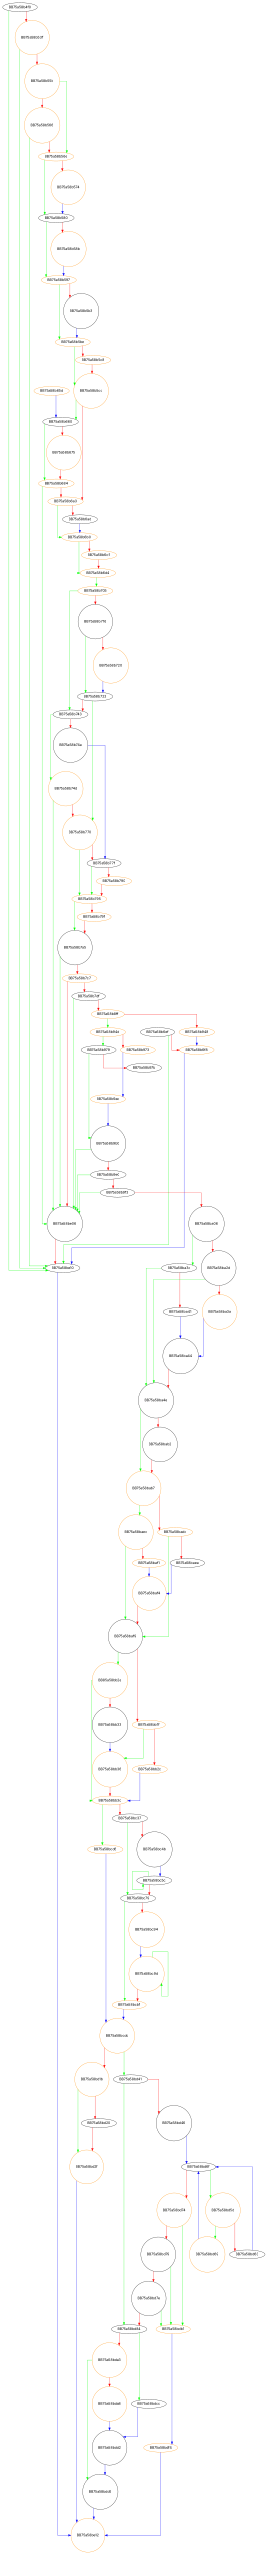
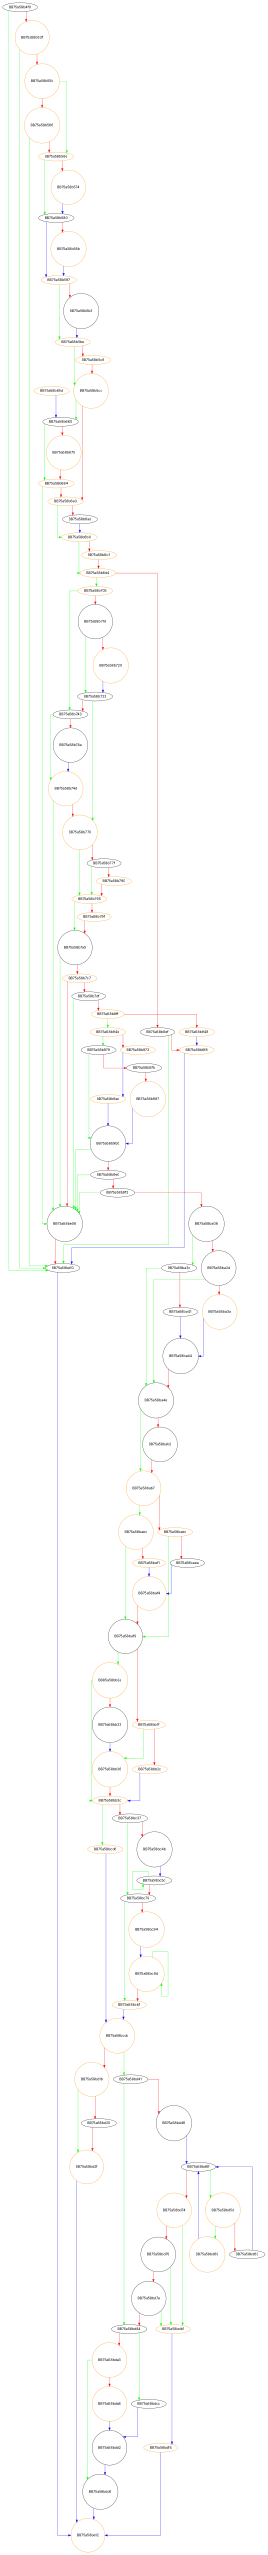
(46, 248) -> (46, 248)
none -> (158, 778)
(105, 792) -> (68, 766)
none -> (148, 1099)
